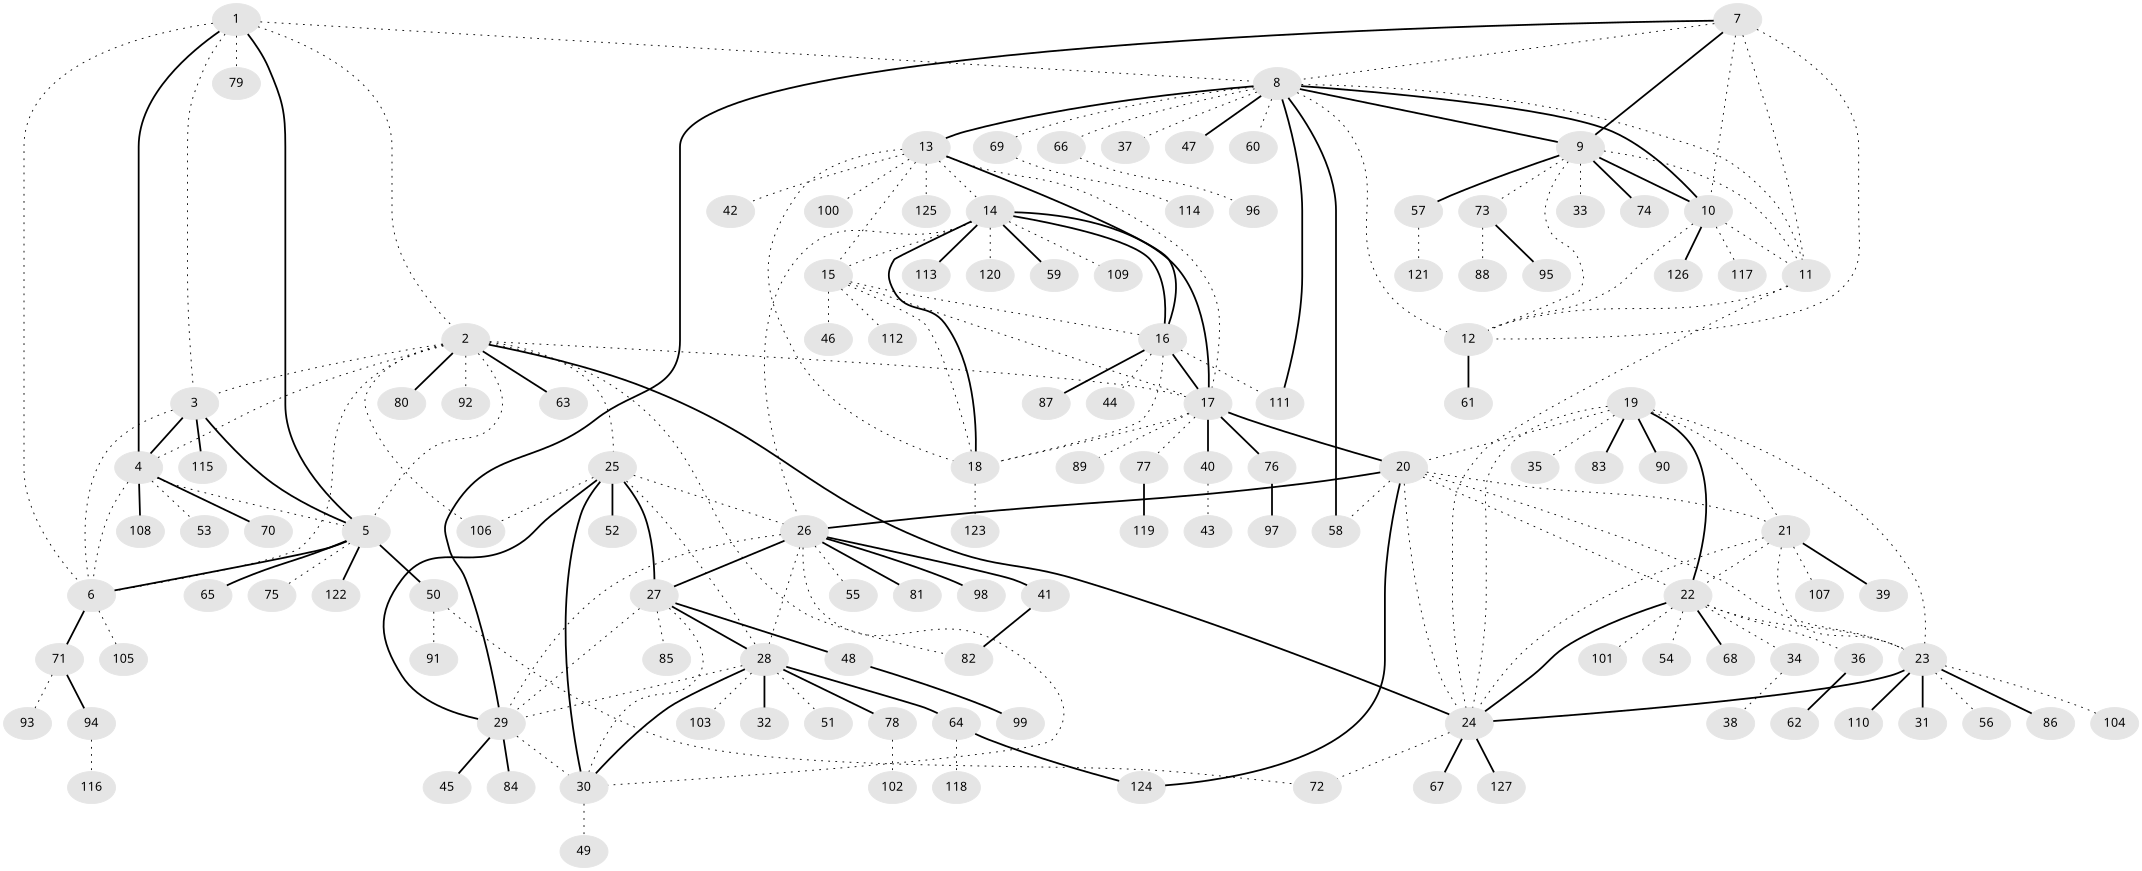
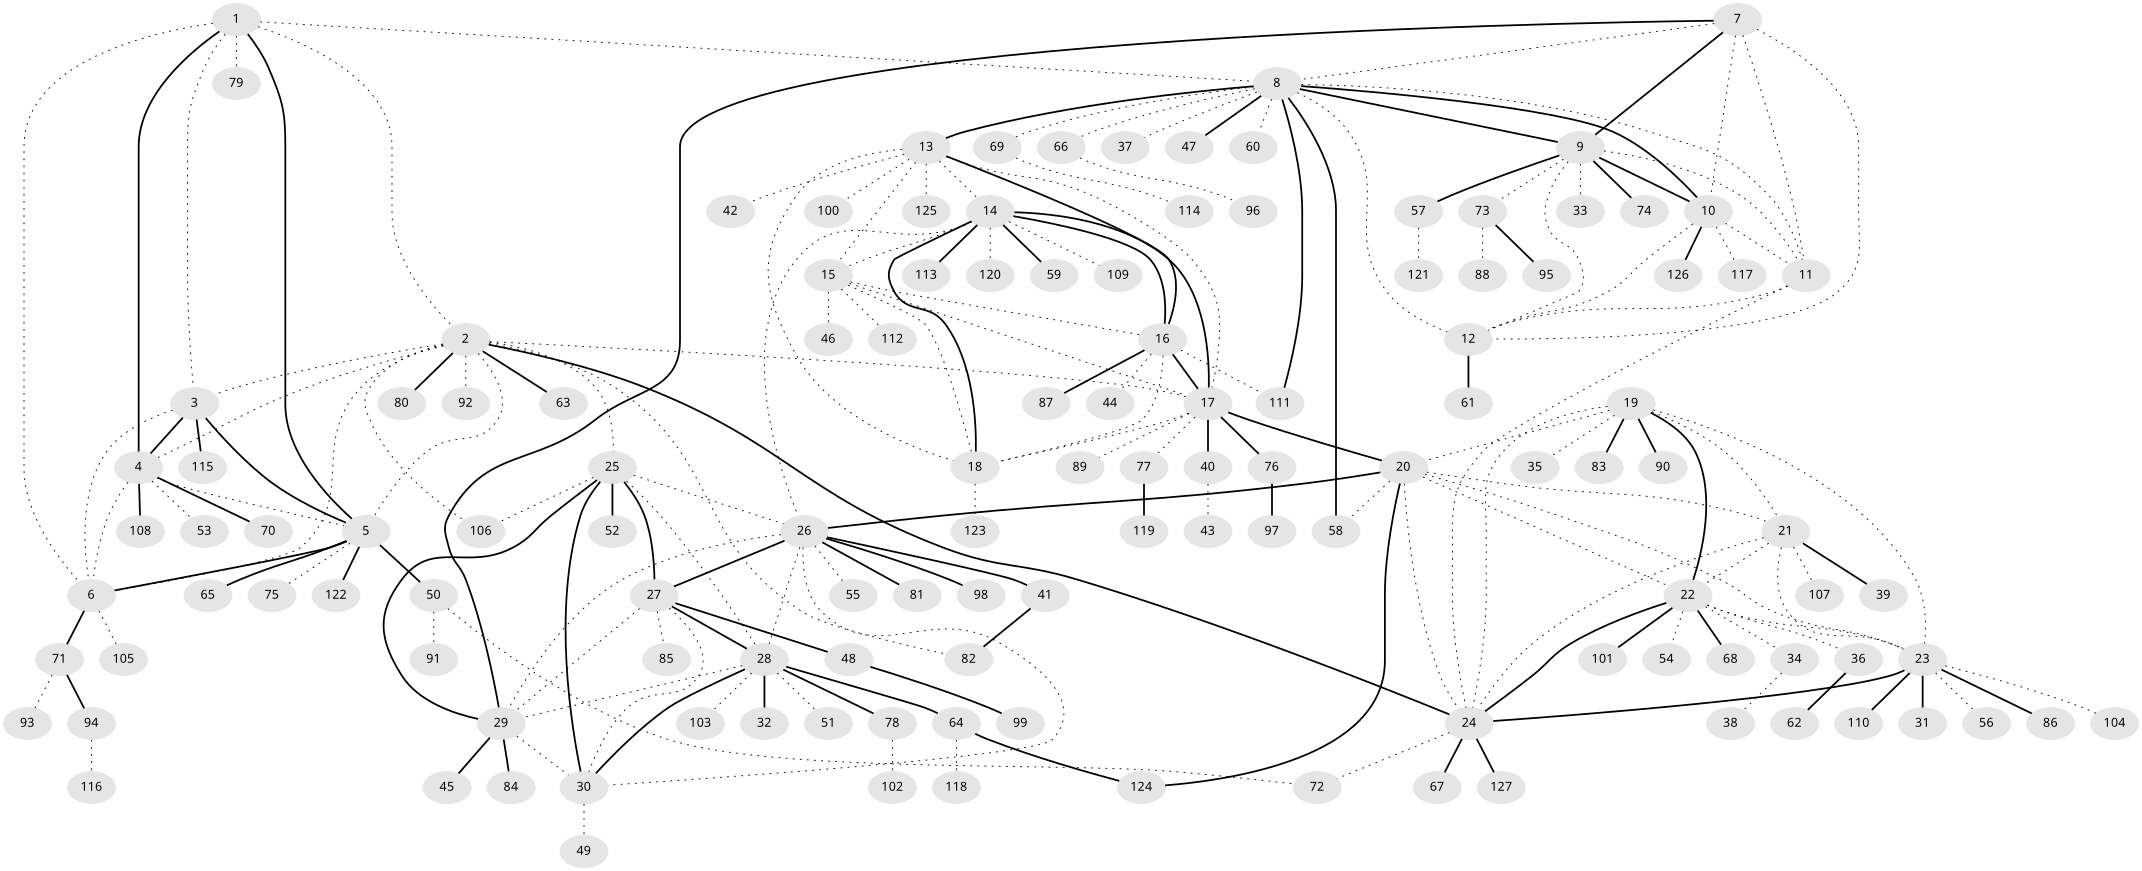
(1645, 628) -> (1645, 628)
